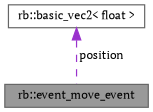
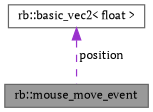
(77, 96) -> (77, 96)
